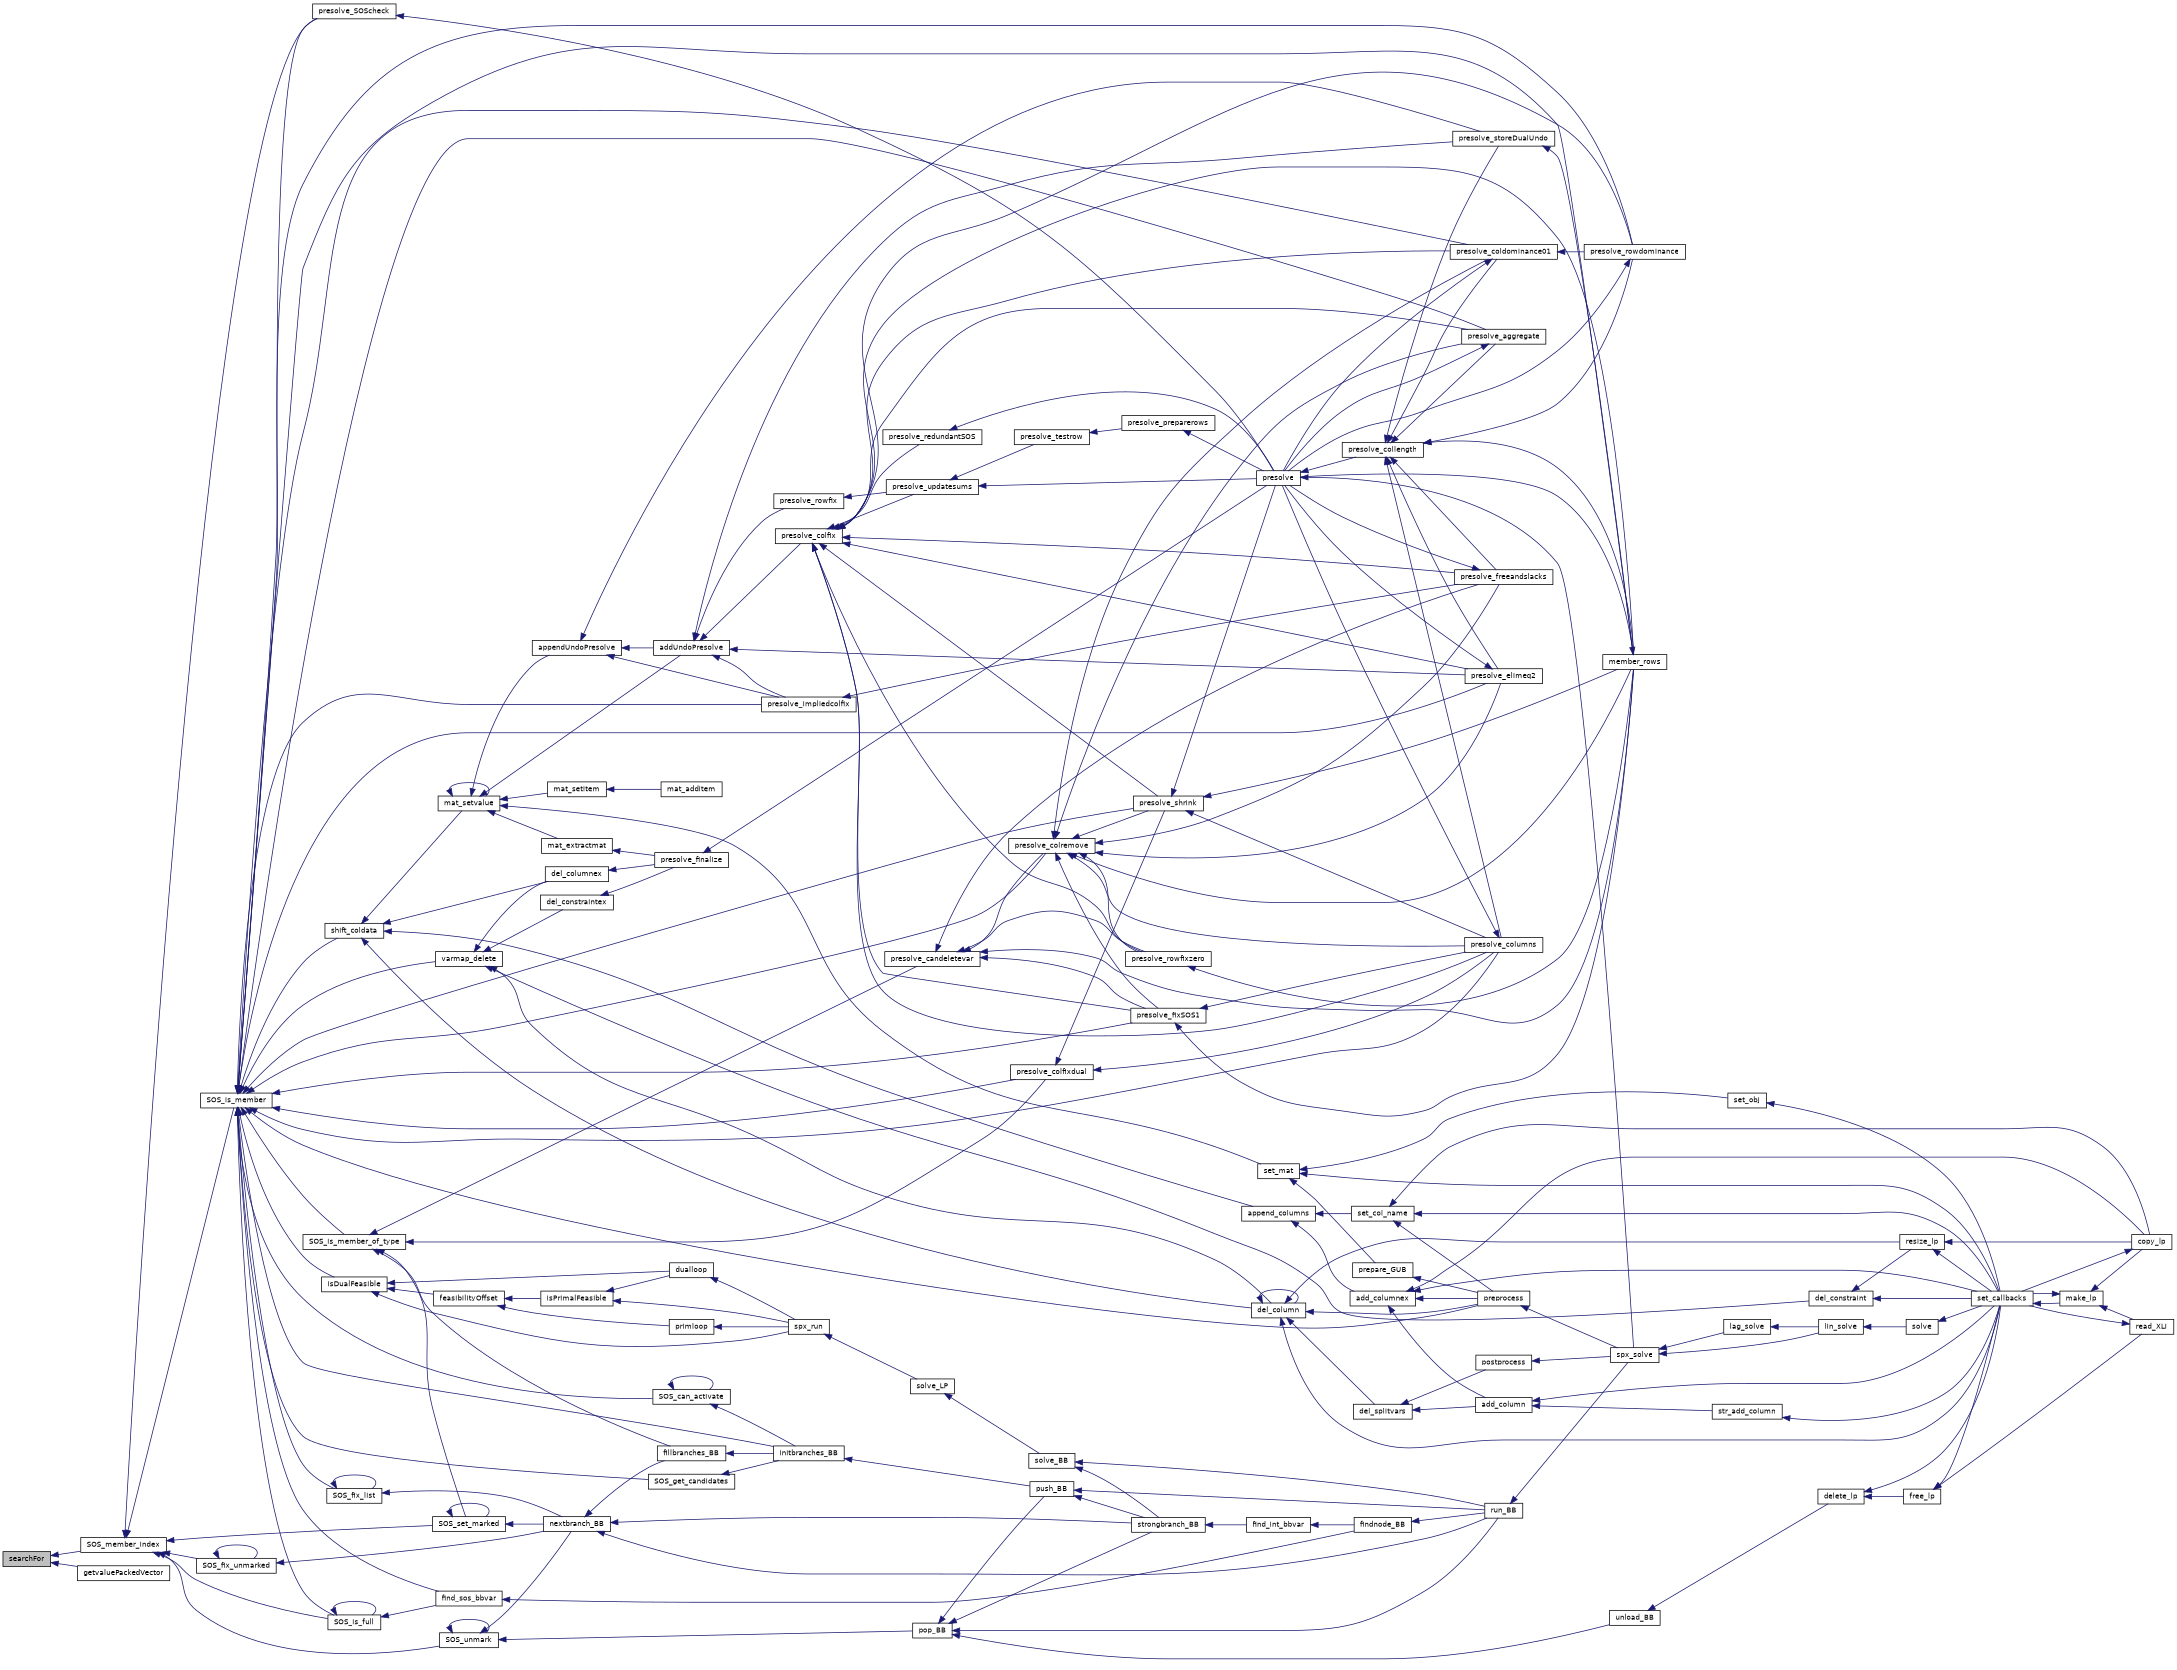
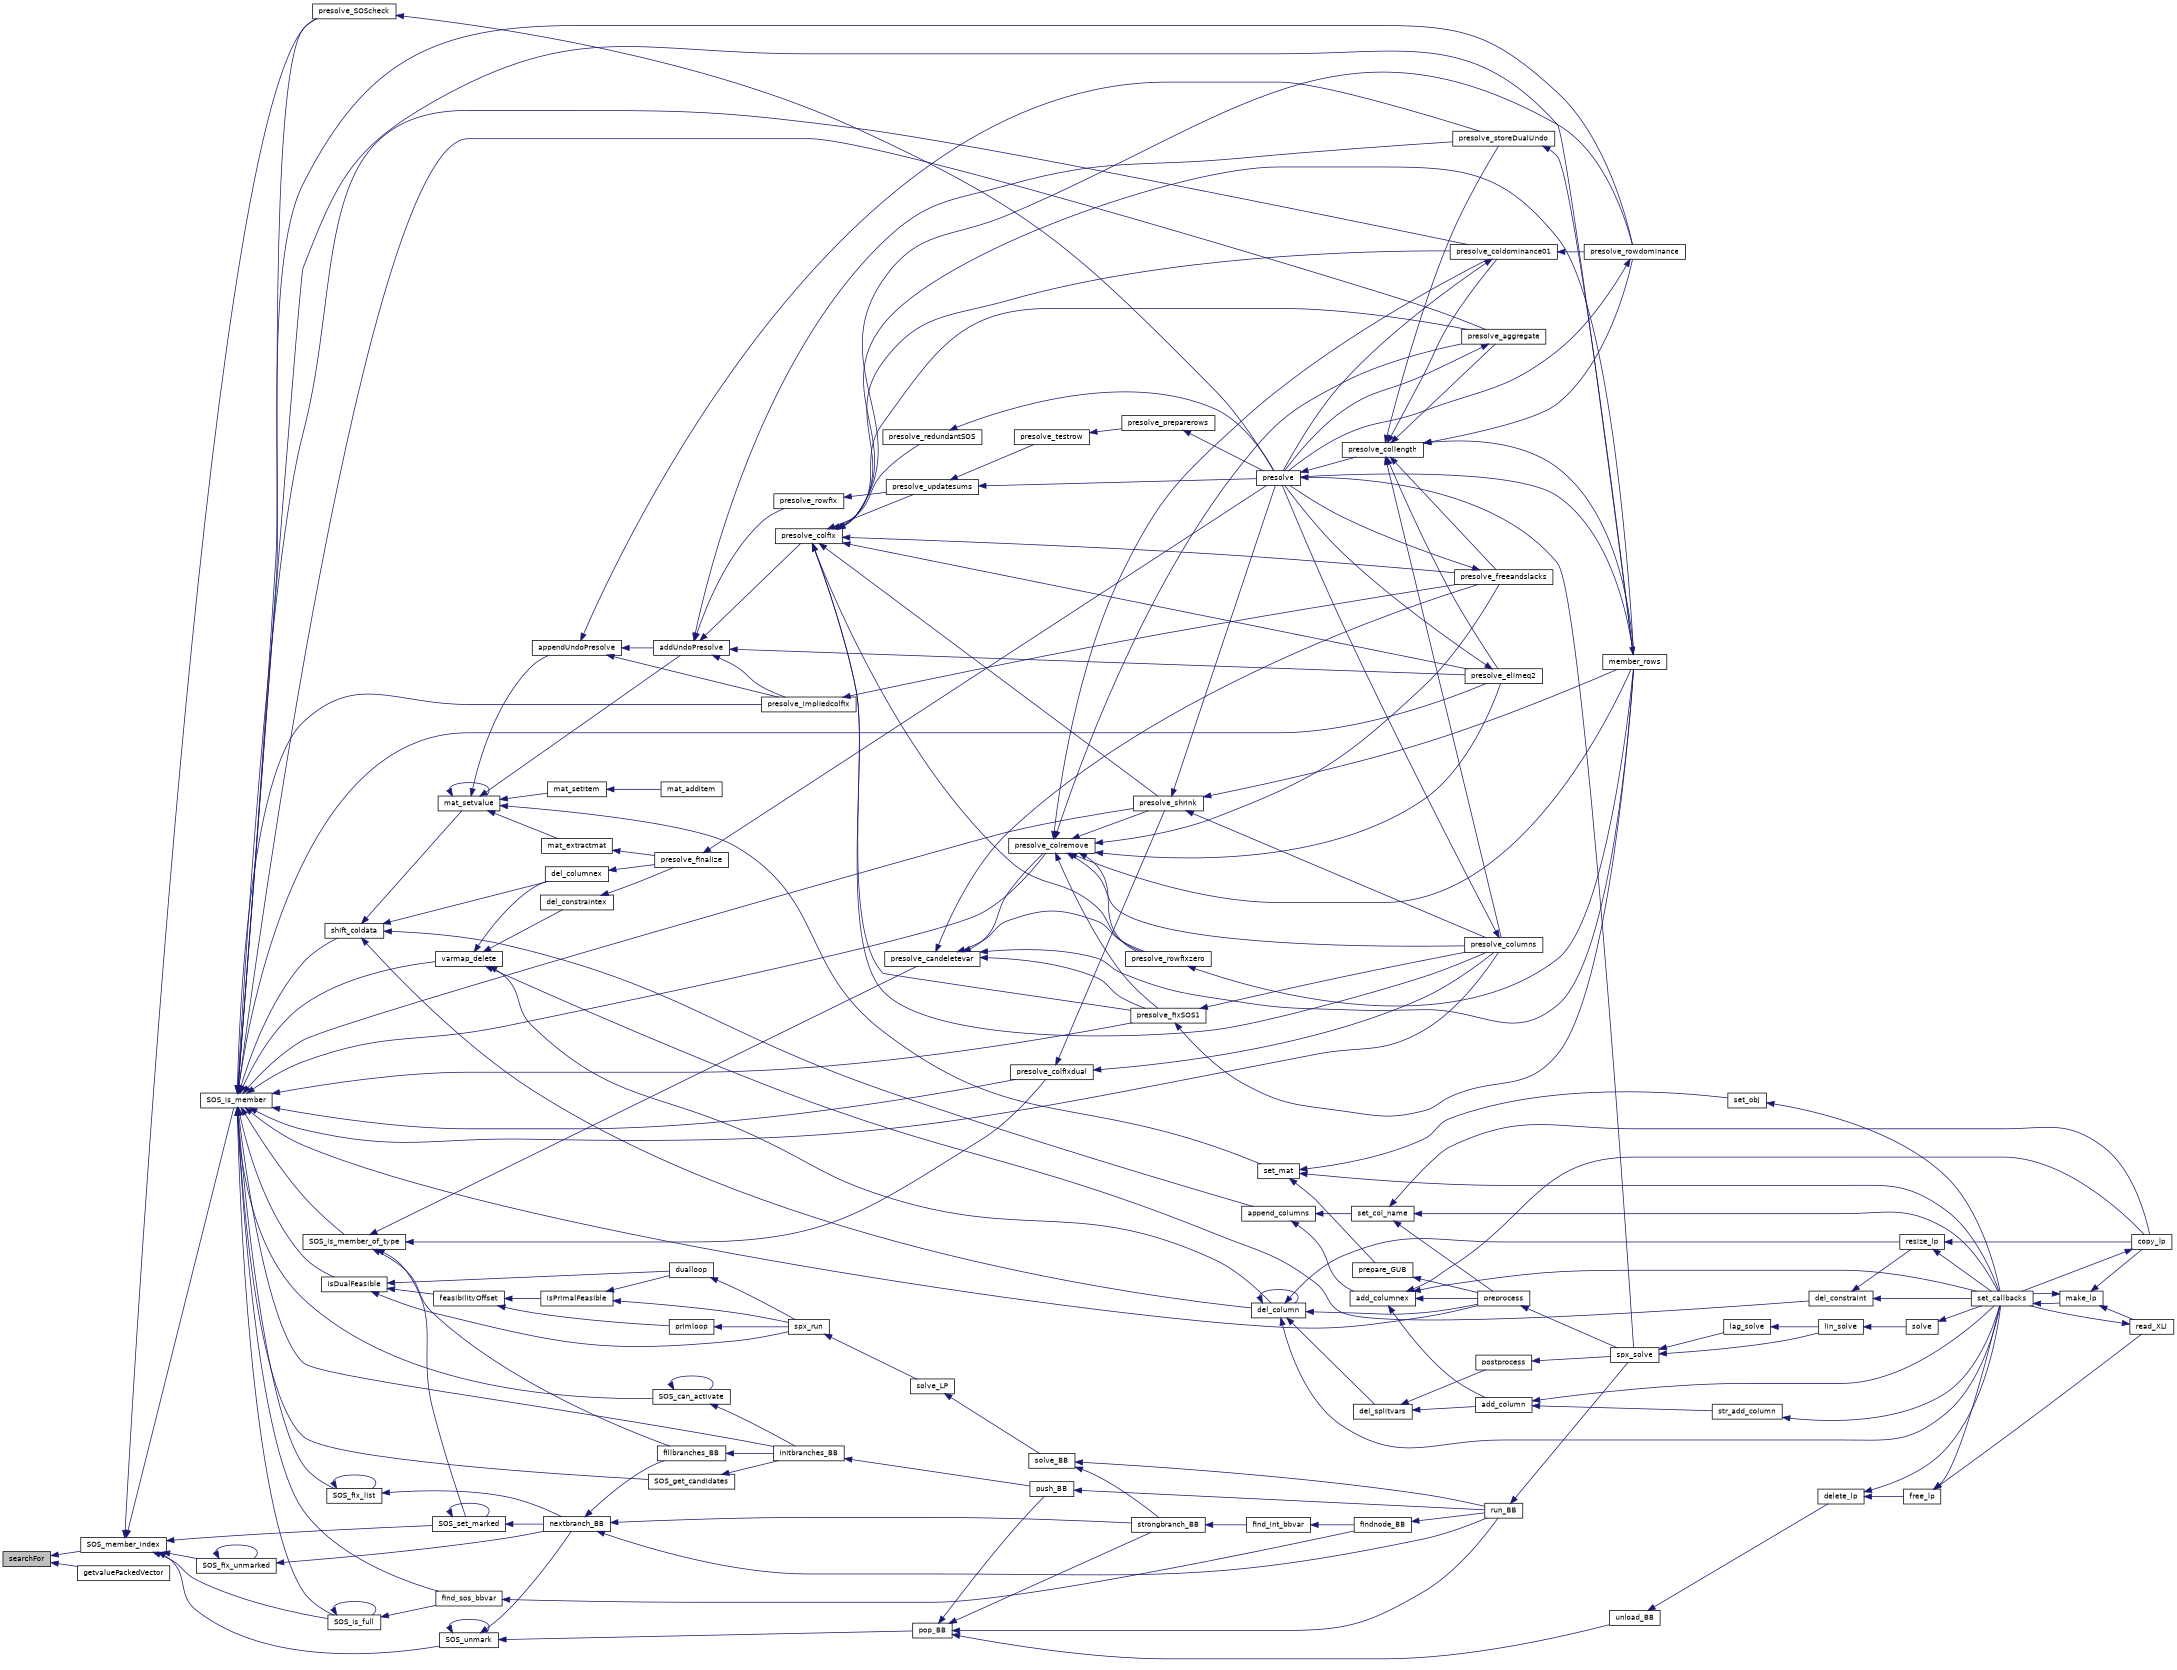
(1113, 1508) -> none
